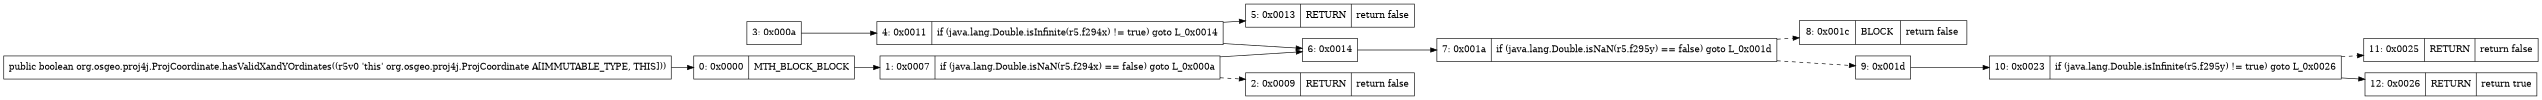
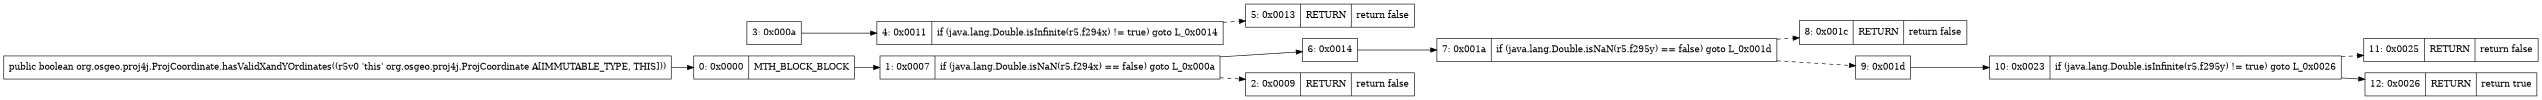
(1231, 22) -> (1231, 22)
(1877, 32) -> (1878, 32)
(1260, 46) -> none
